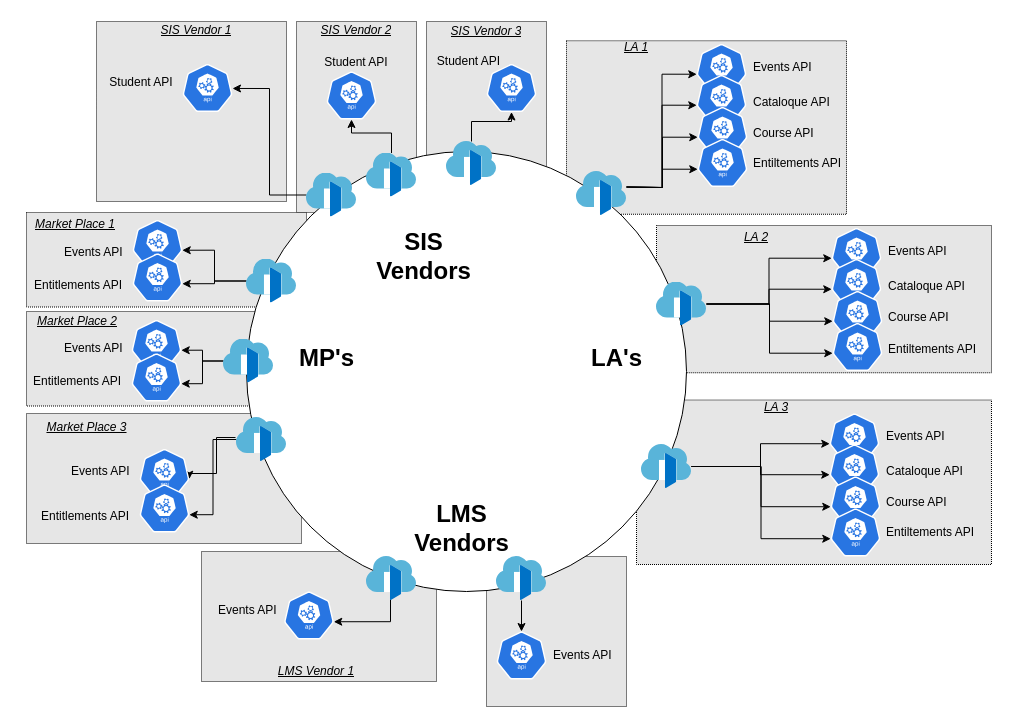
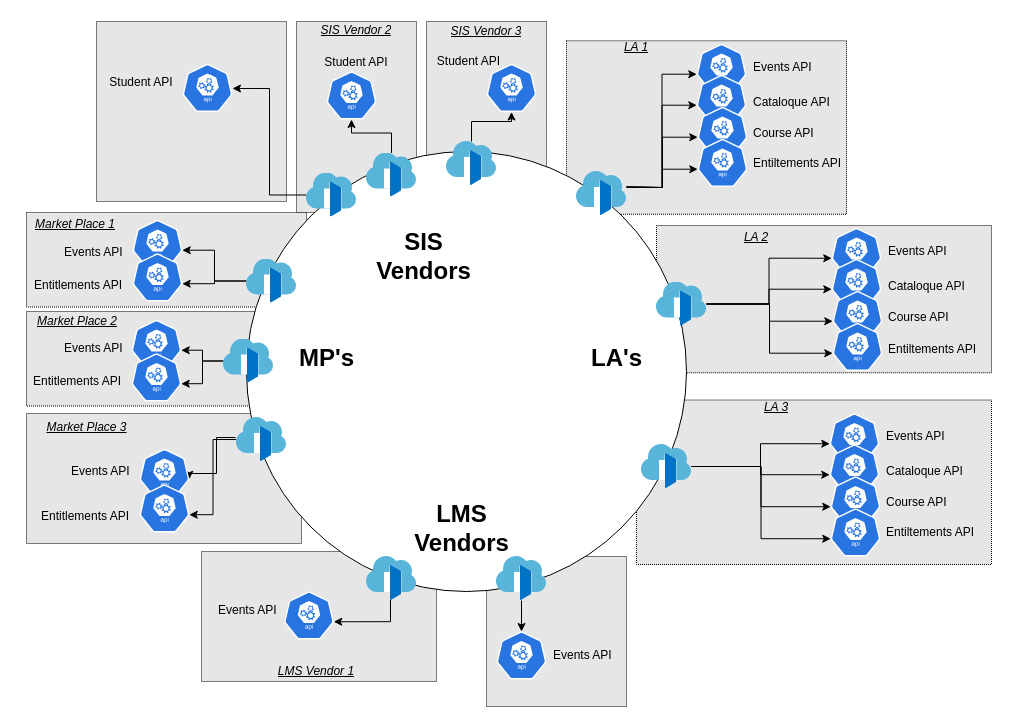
(197, 31) -> none
